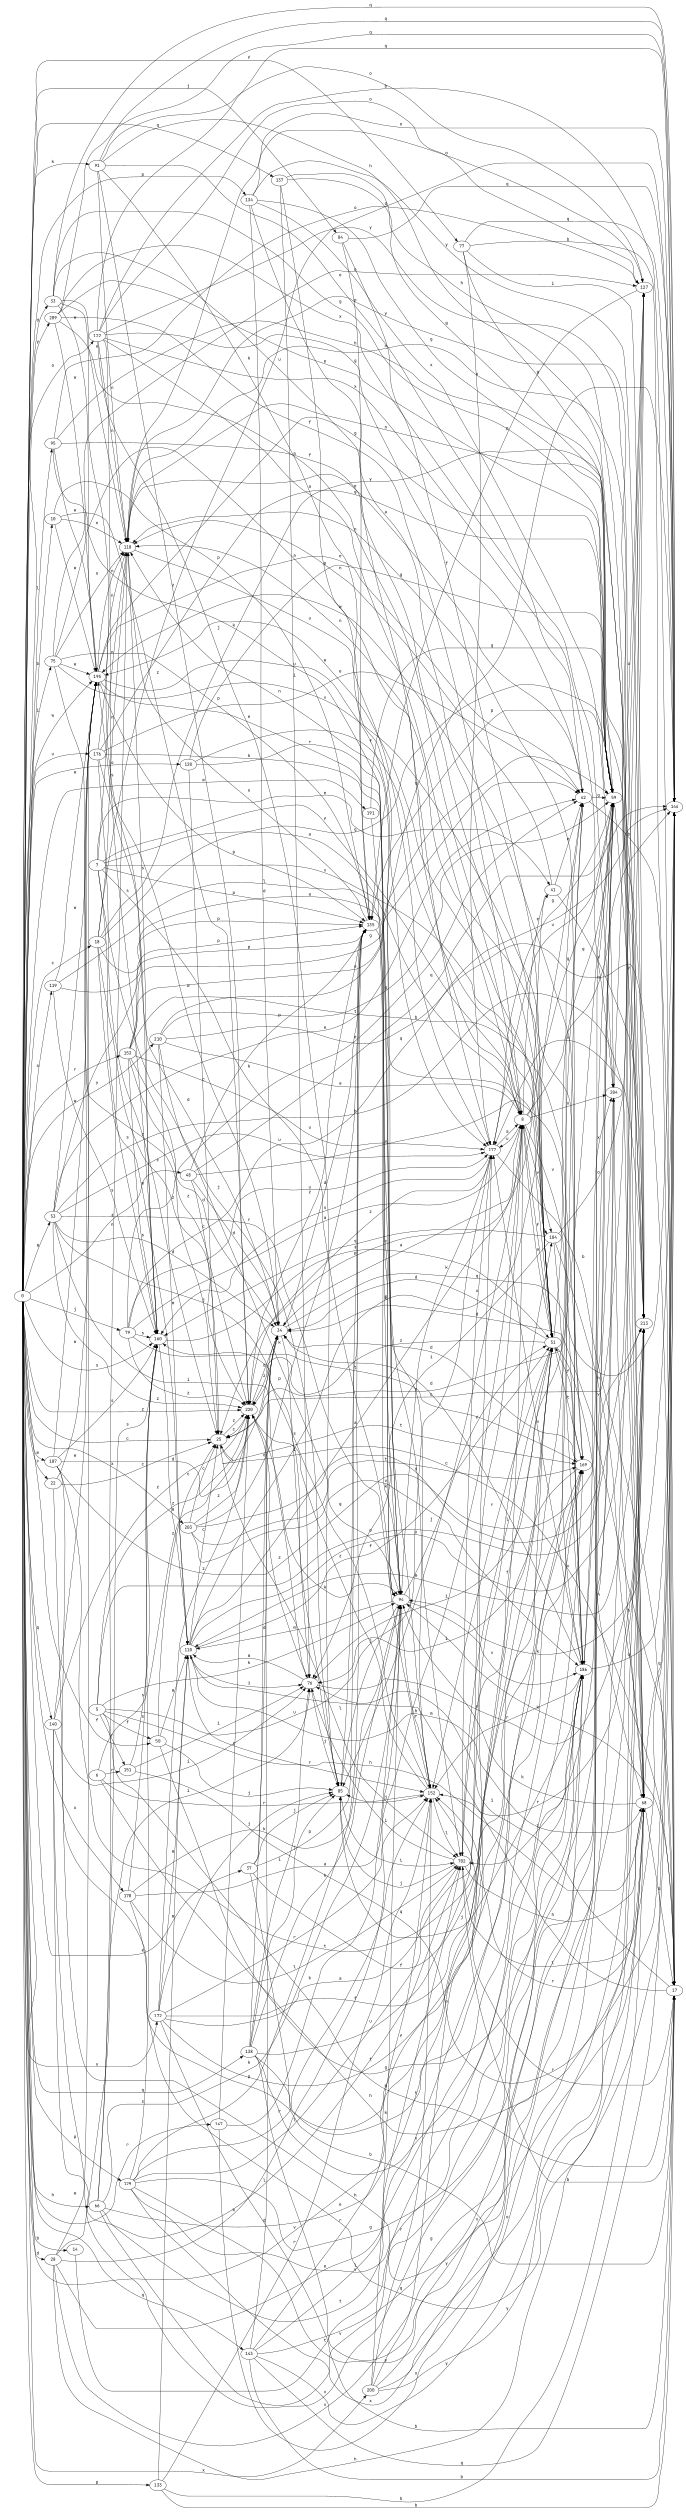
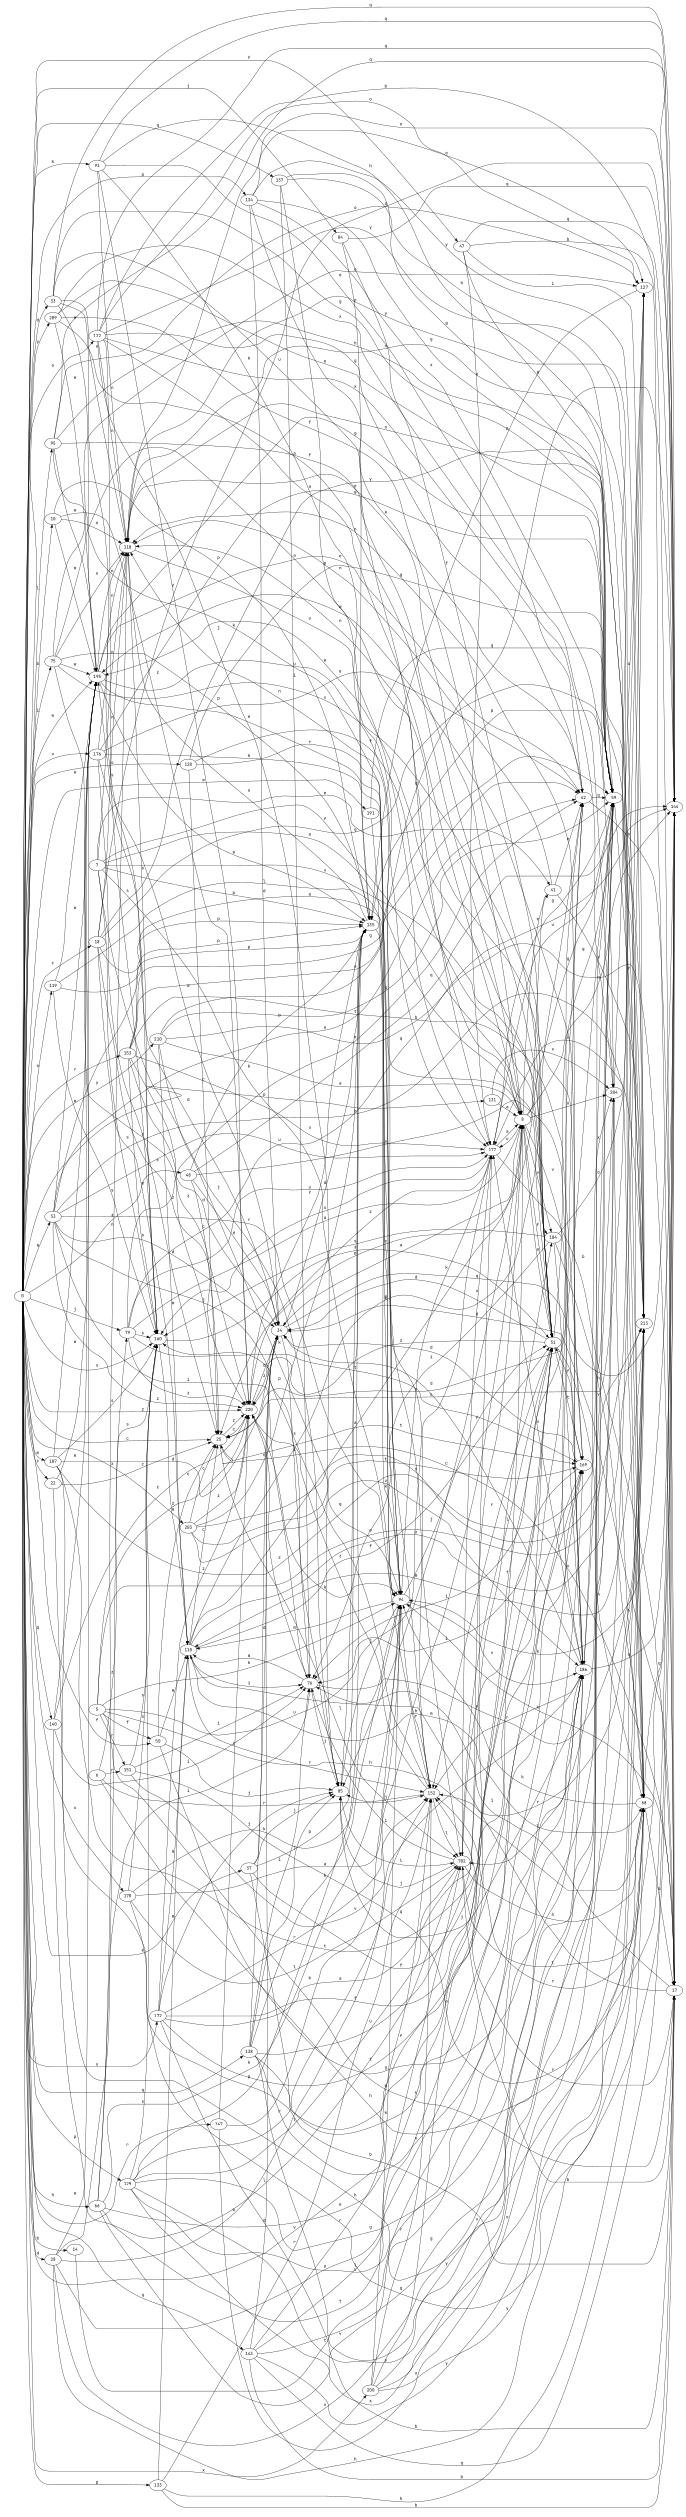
(653, 37) -> (620, 62)
(379, 82) -> none
(462, 246) -> (462, 246)
none -> (492, 1100)
(163, 1597) -> (116, 1556)
(303, 2406) -> (361, 1908)
